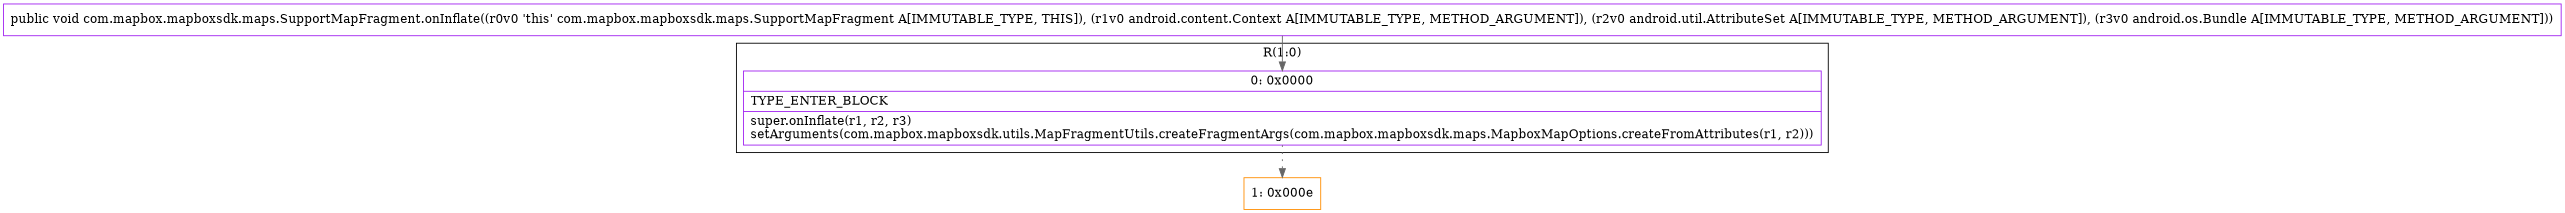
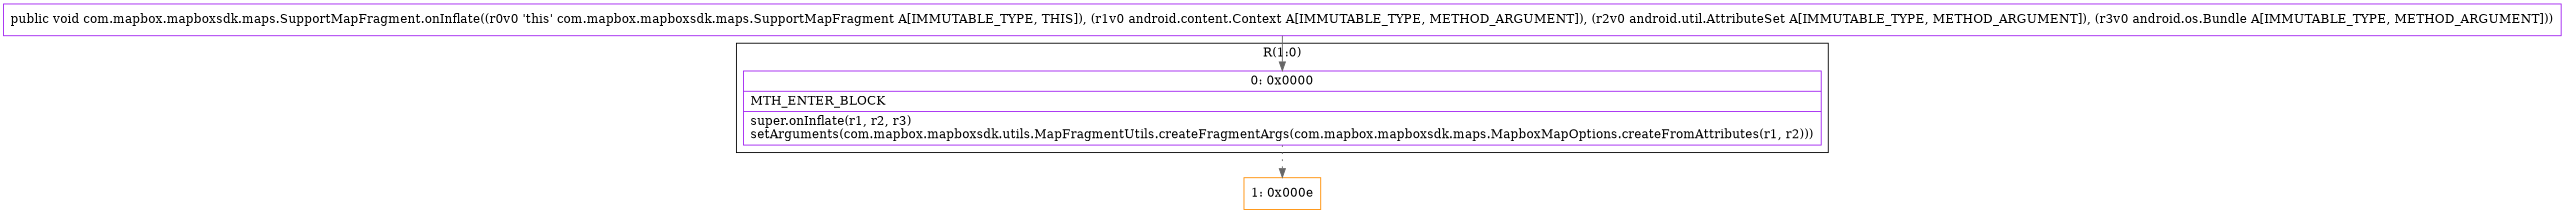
(820, 101) -> (818, 101)
